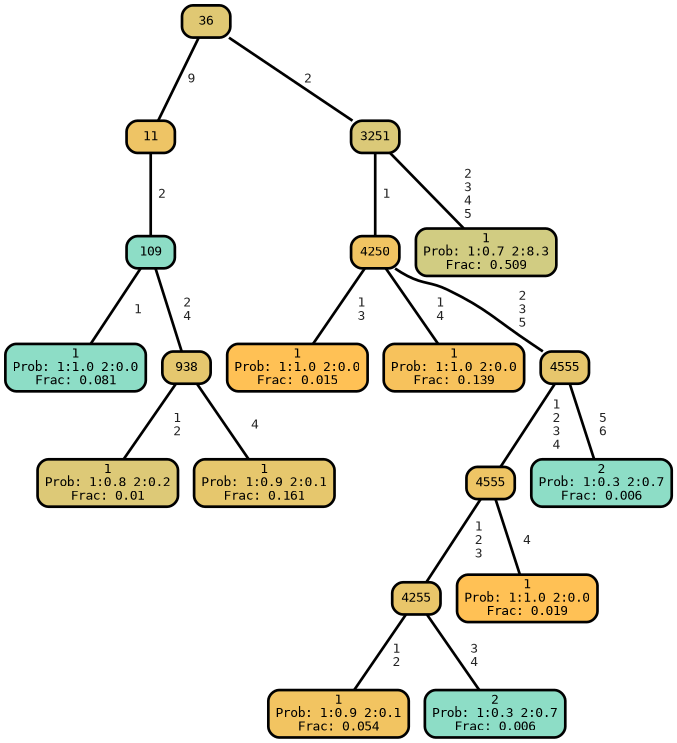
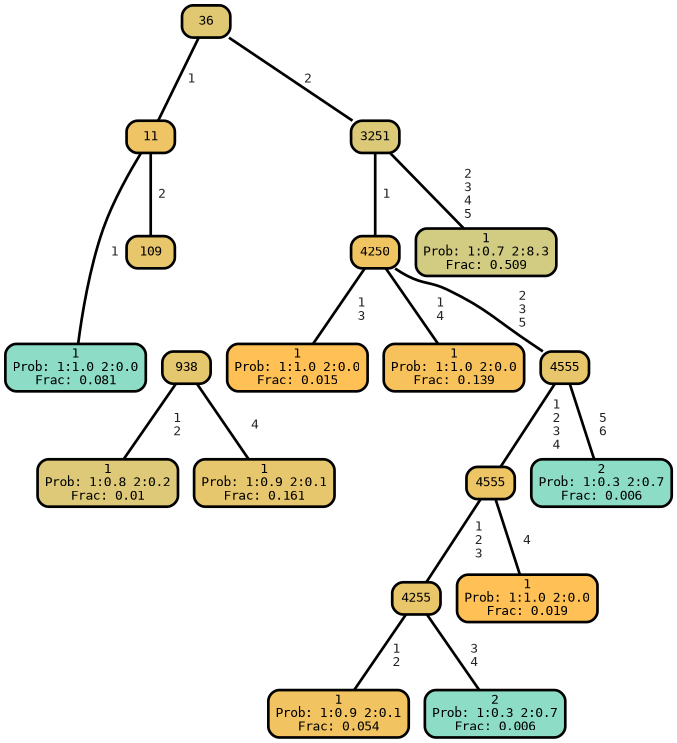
(188, 79) -> (188, 79)
(151, 252) -> (151, 252)
(116, 306) -> (98, 245)
(169, 310) -> none
